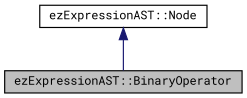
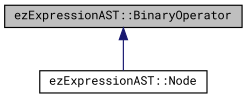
(123, 55) -> (123, 55)
